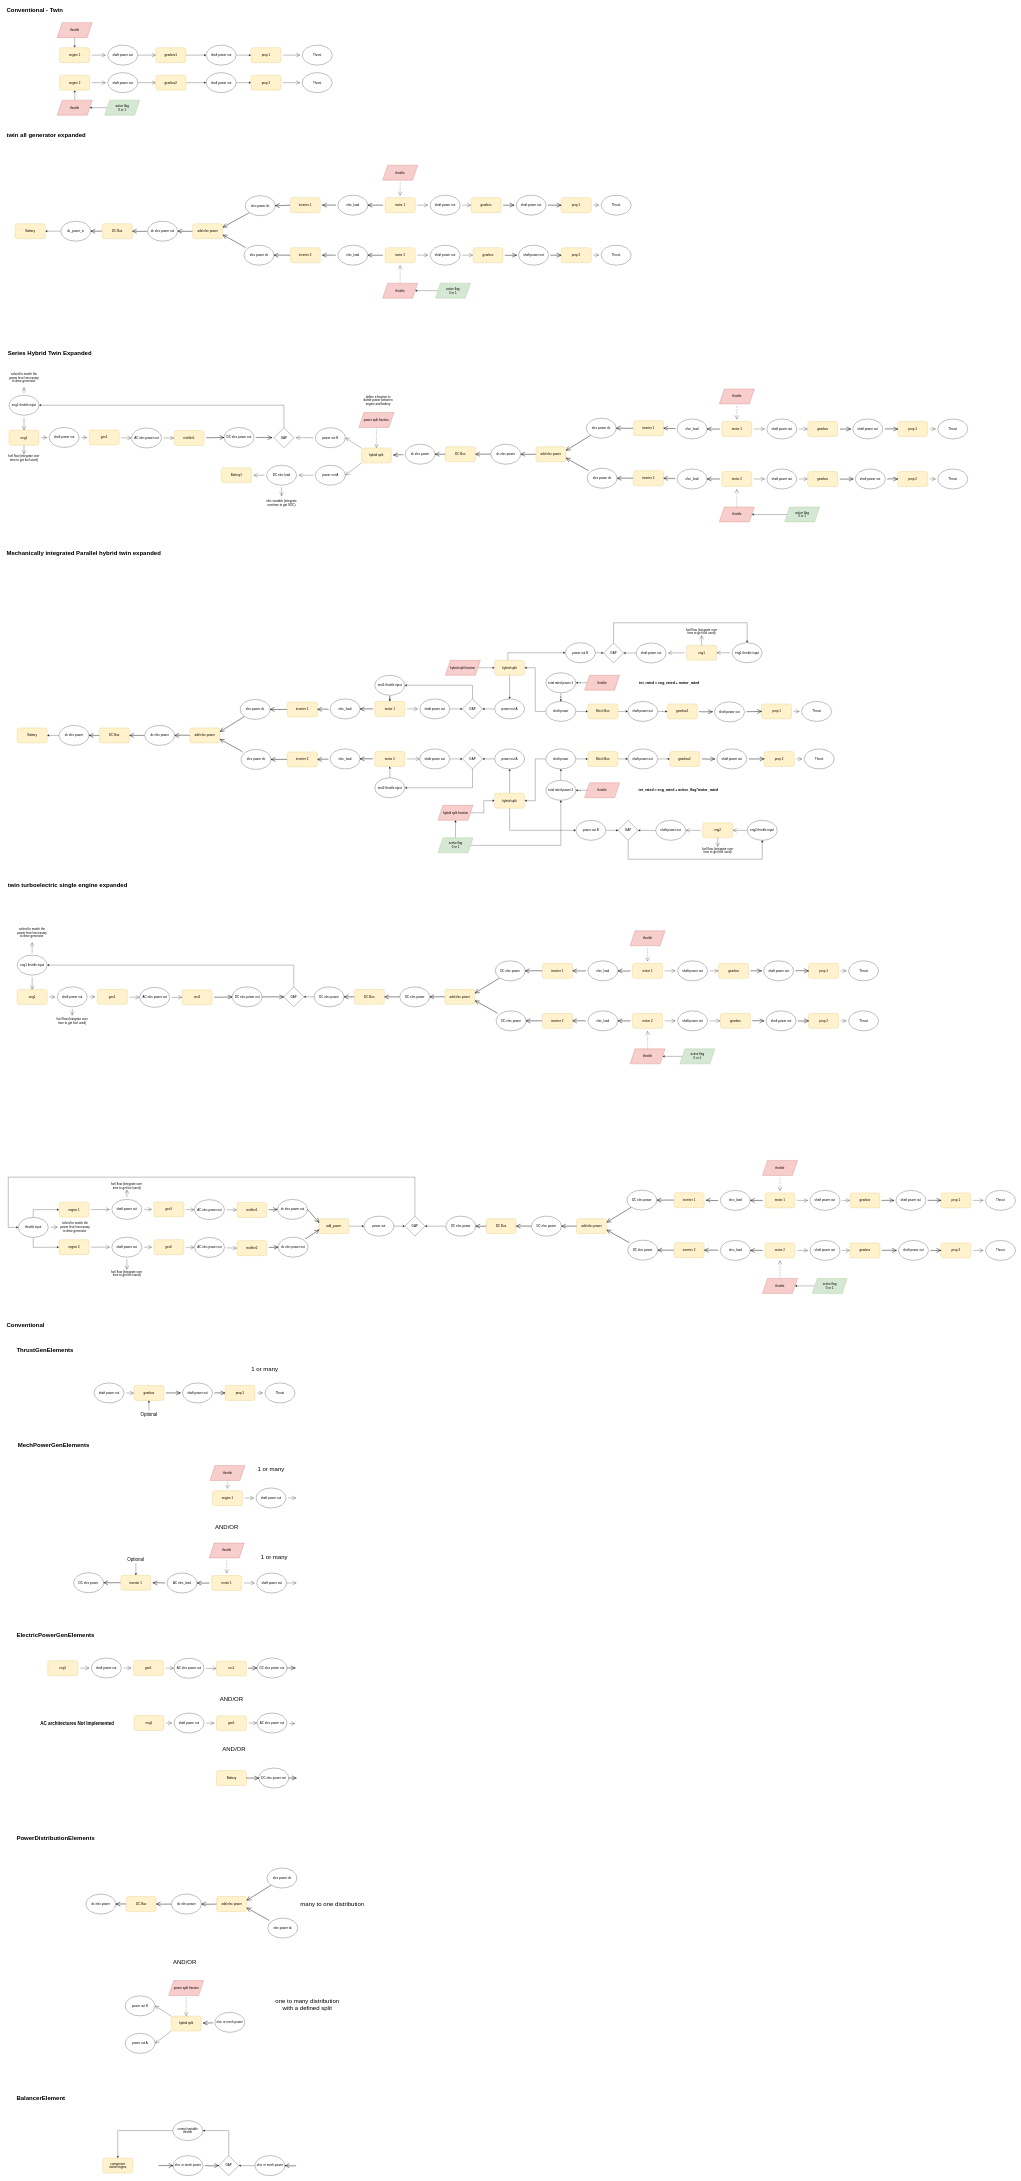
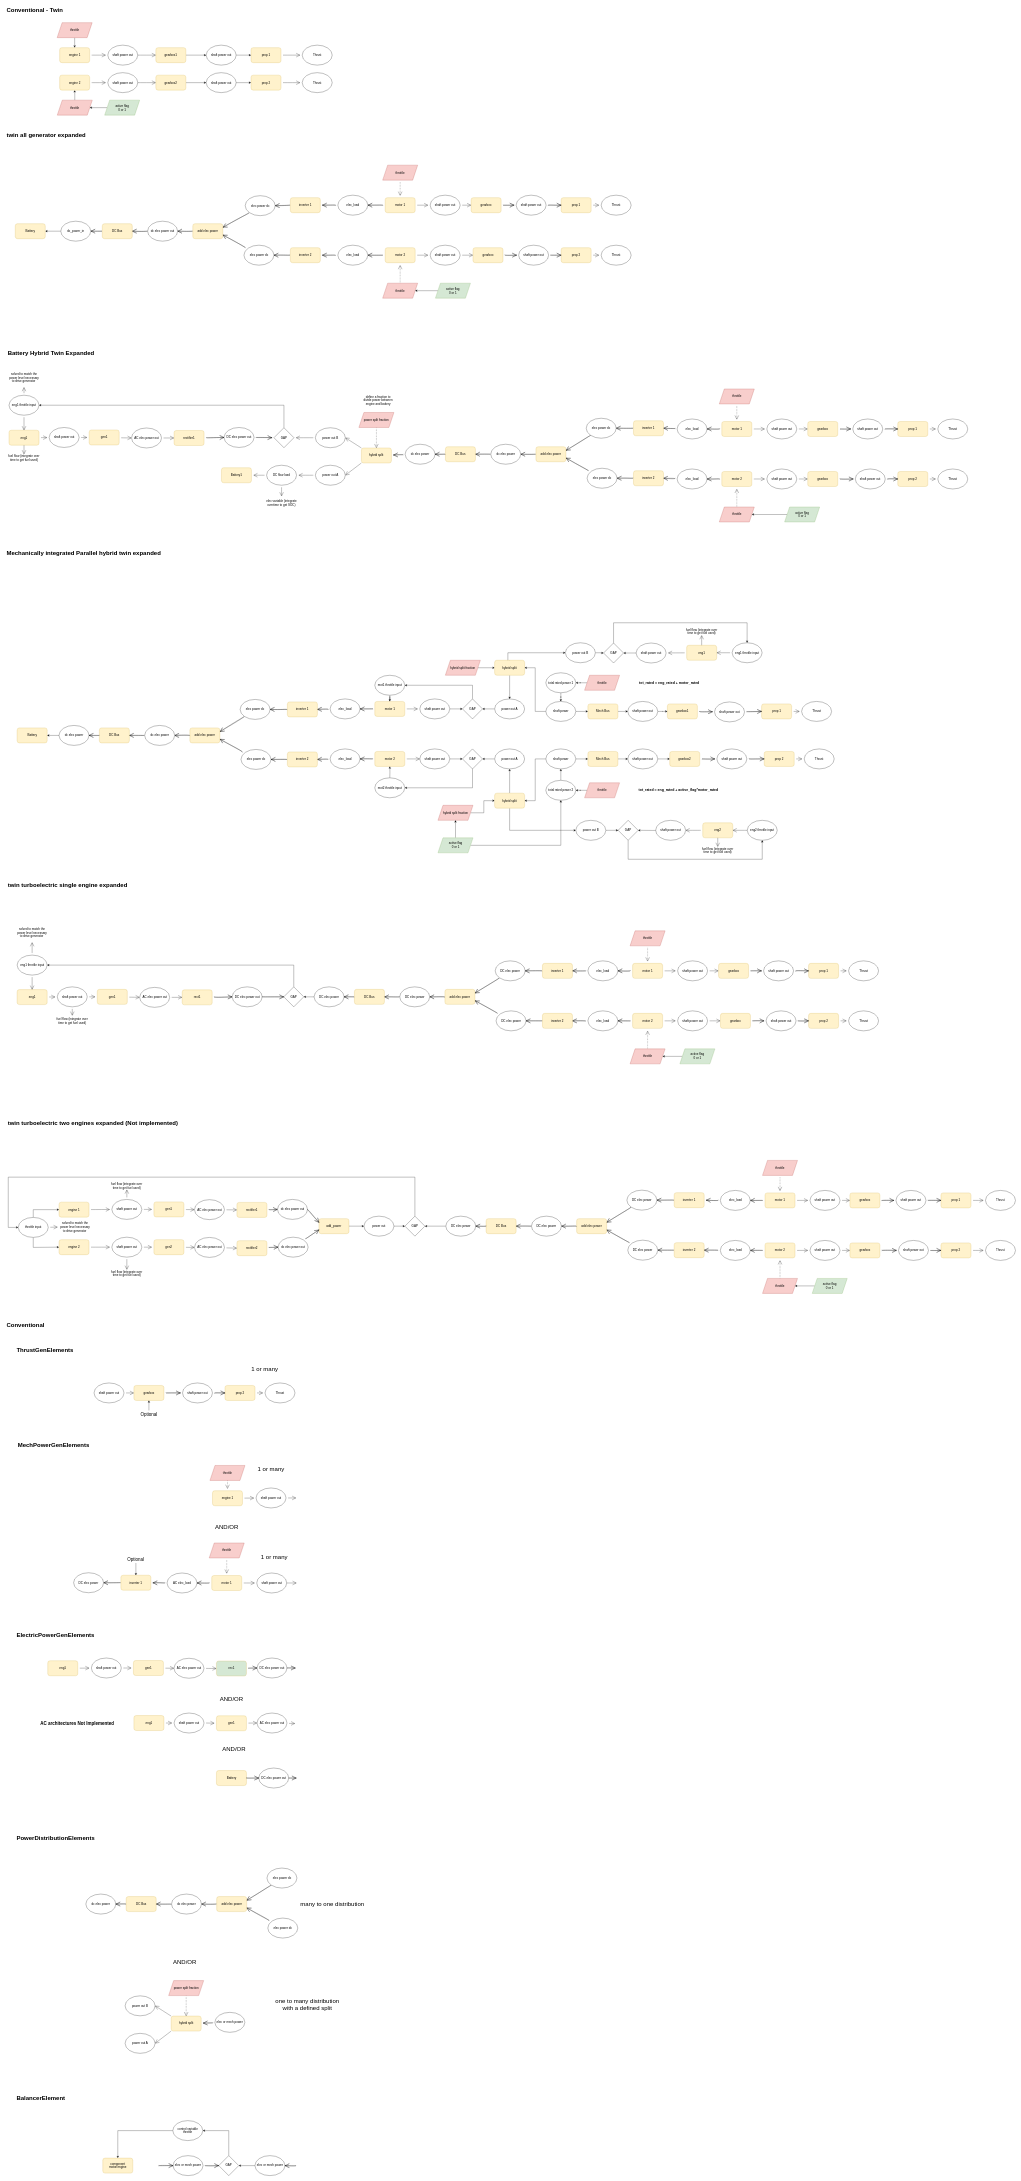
(28, 347) -> (29, 347)
(281, 475) -> (281, 475)
none -> (98, 1124)
(231, 1668) -> (231, 1668)
